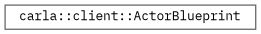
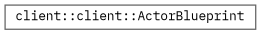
(130, 17) -> (130, 17)
